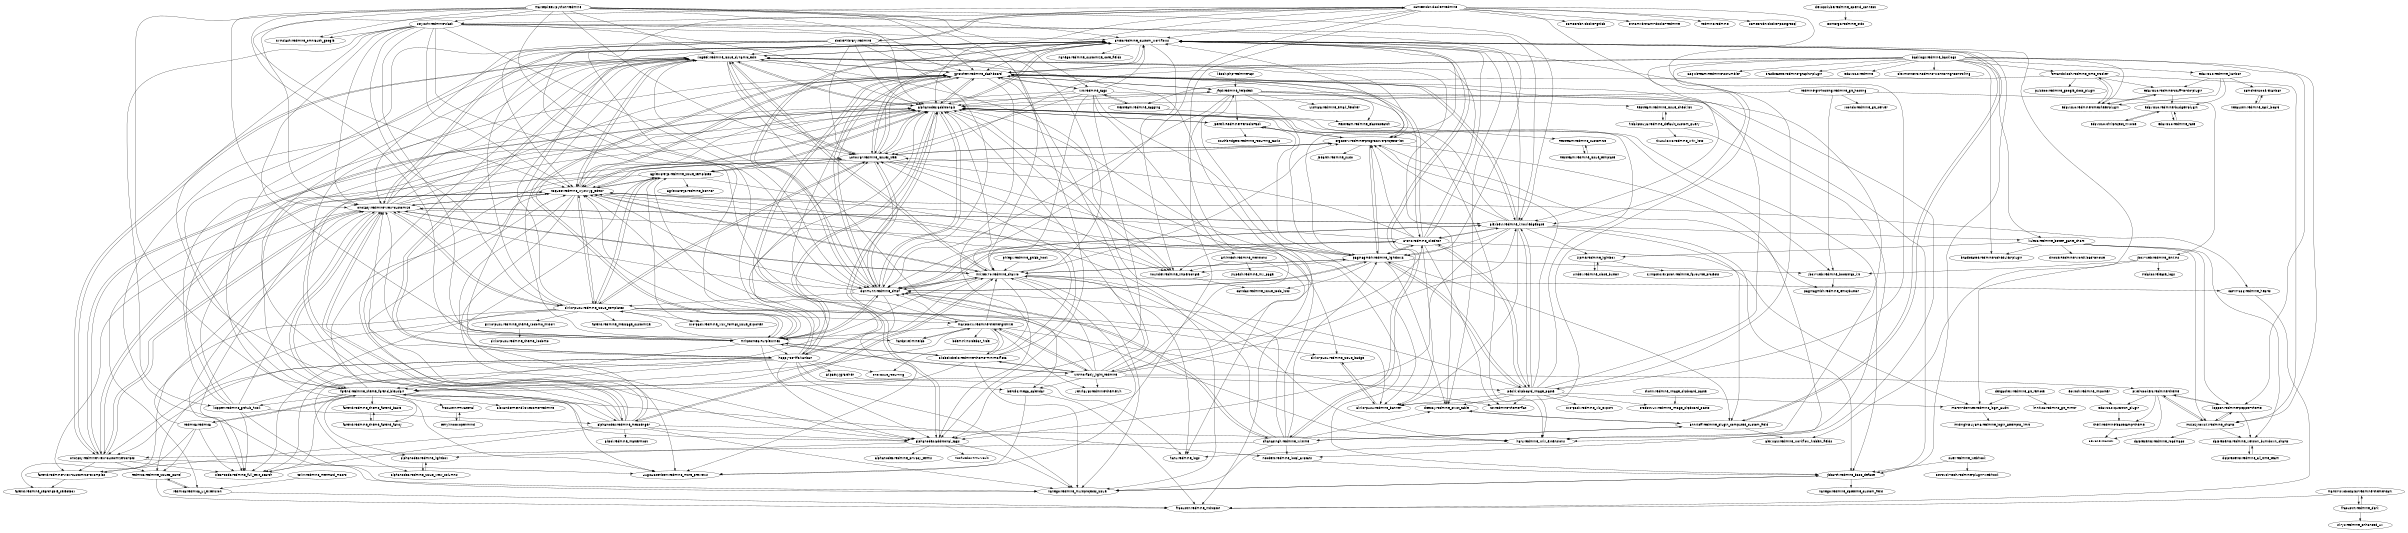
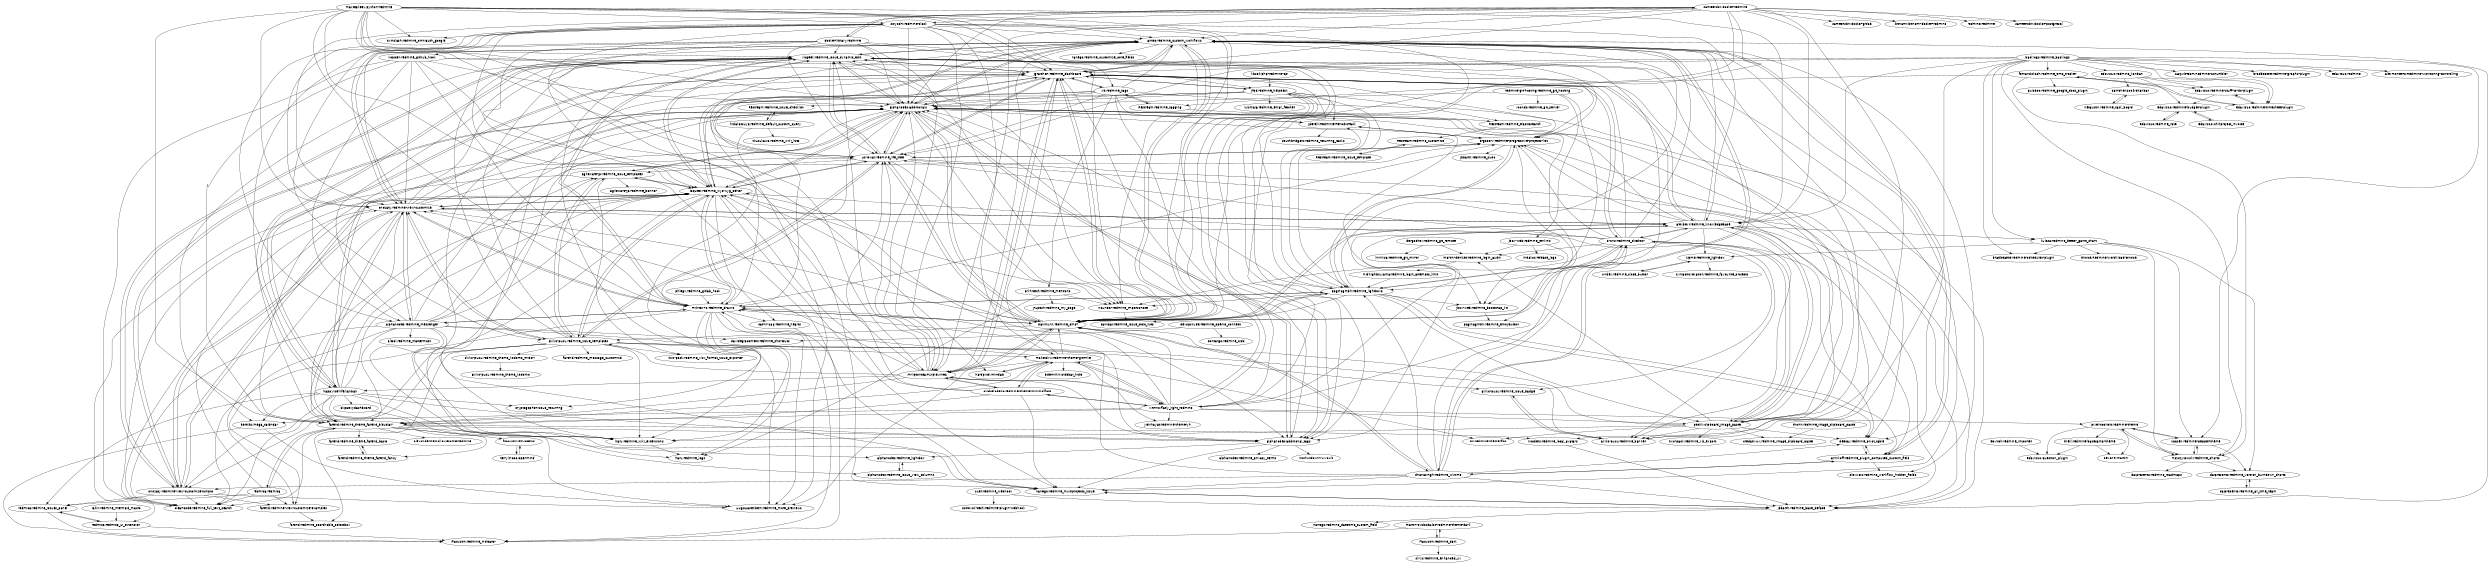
(873, 158) -> (883, 158)
(1465, 317) -> (1380, 283)
(1468, 332) -> (1818, 279)
none -> (760, 341)
(840, 375) -> (356, 408)
(889, 375) -> (539, 408)
(302, 400) -> (207, 205)
(2119, 415) -> (2070, 450)
(1287, 449) -> (1619, 492)
